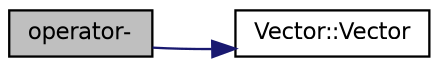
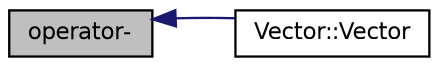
(182, 49) -> (206, 18)
